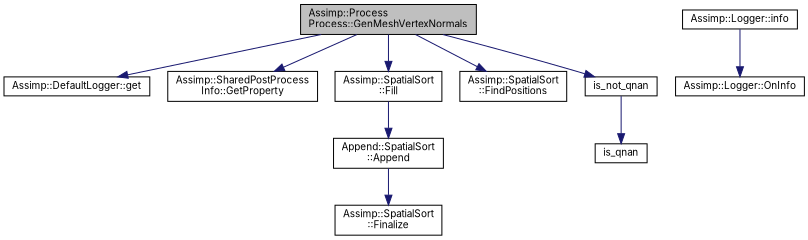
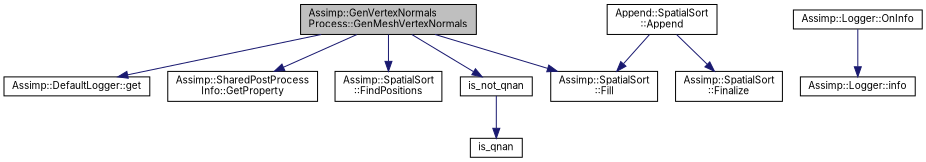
(388, 19) -> (388, 19)
(740, 48) -> (858, 48)
(388, 115) -> (637, 49)
